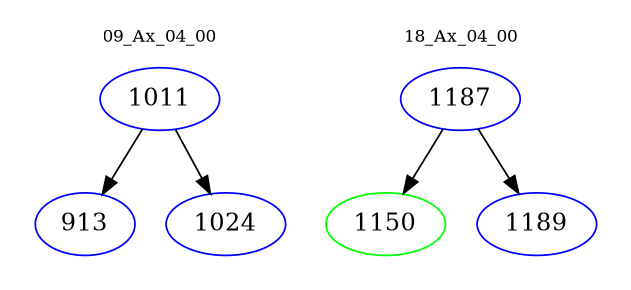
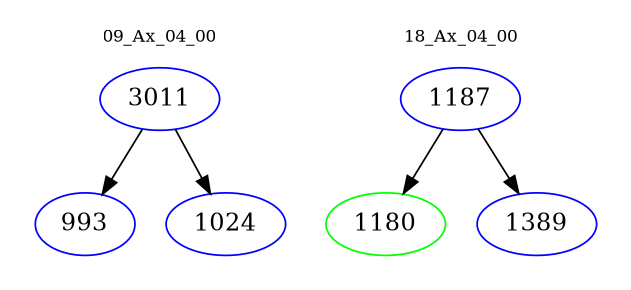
(160, 99) -> (160, 99)
(85, 224) -> (85, 224)
(386, 224) -> (386, 224)
(537, 224) -> (537, 224)
